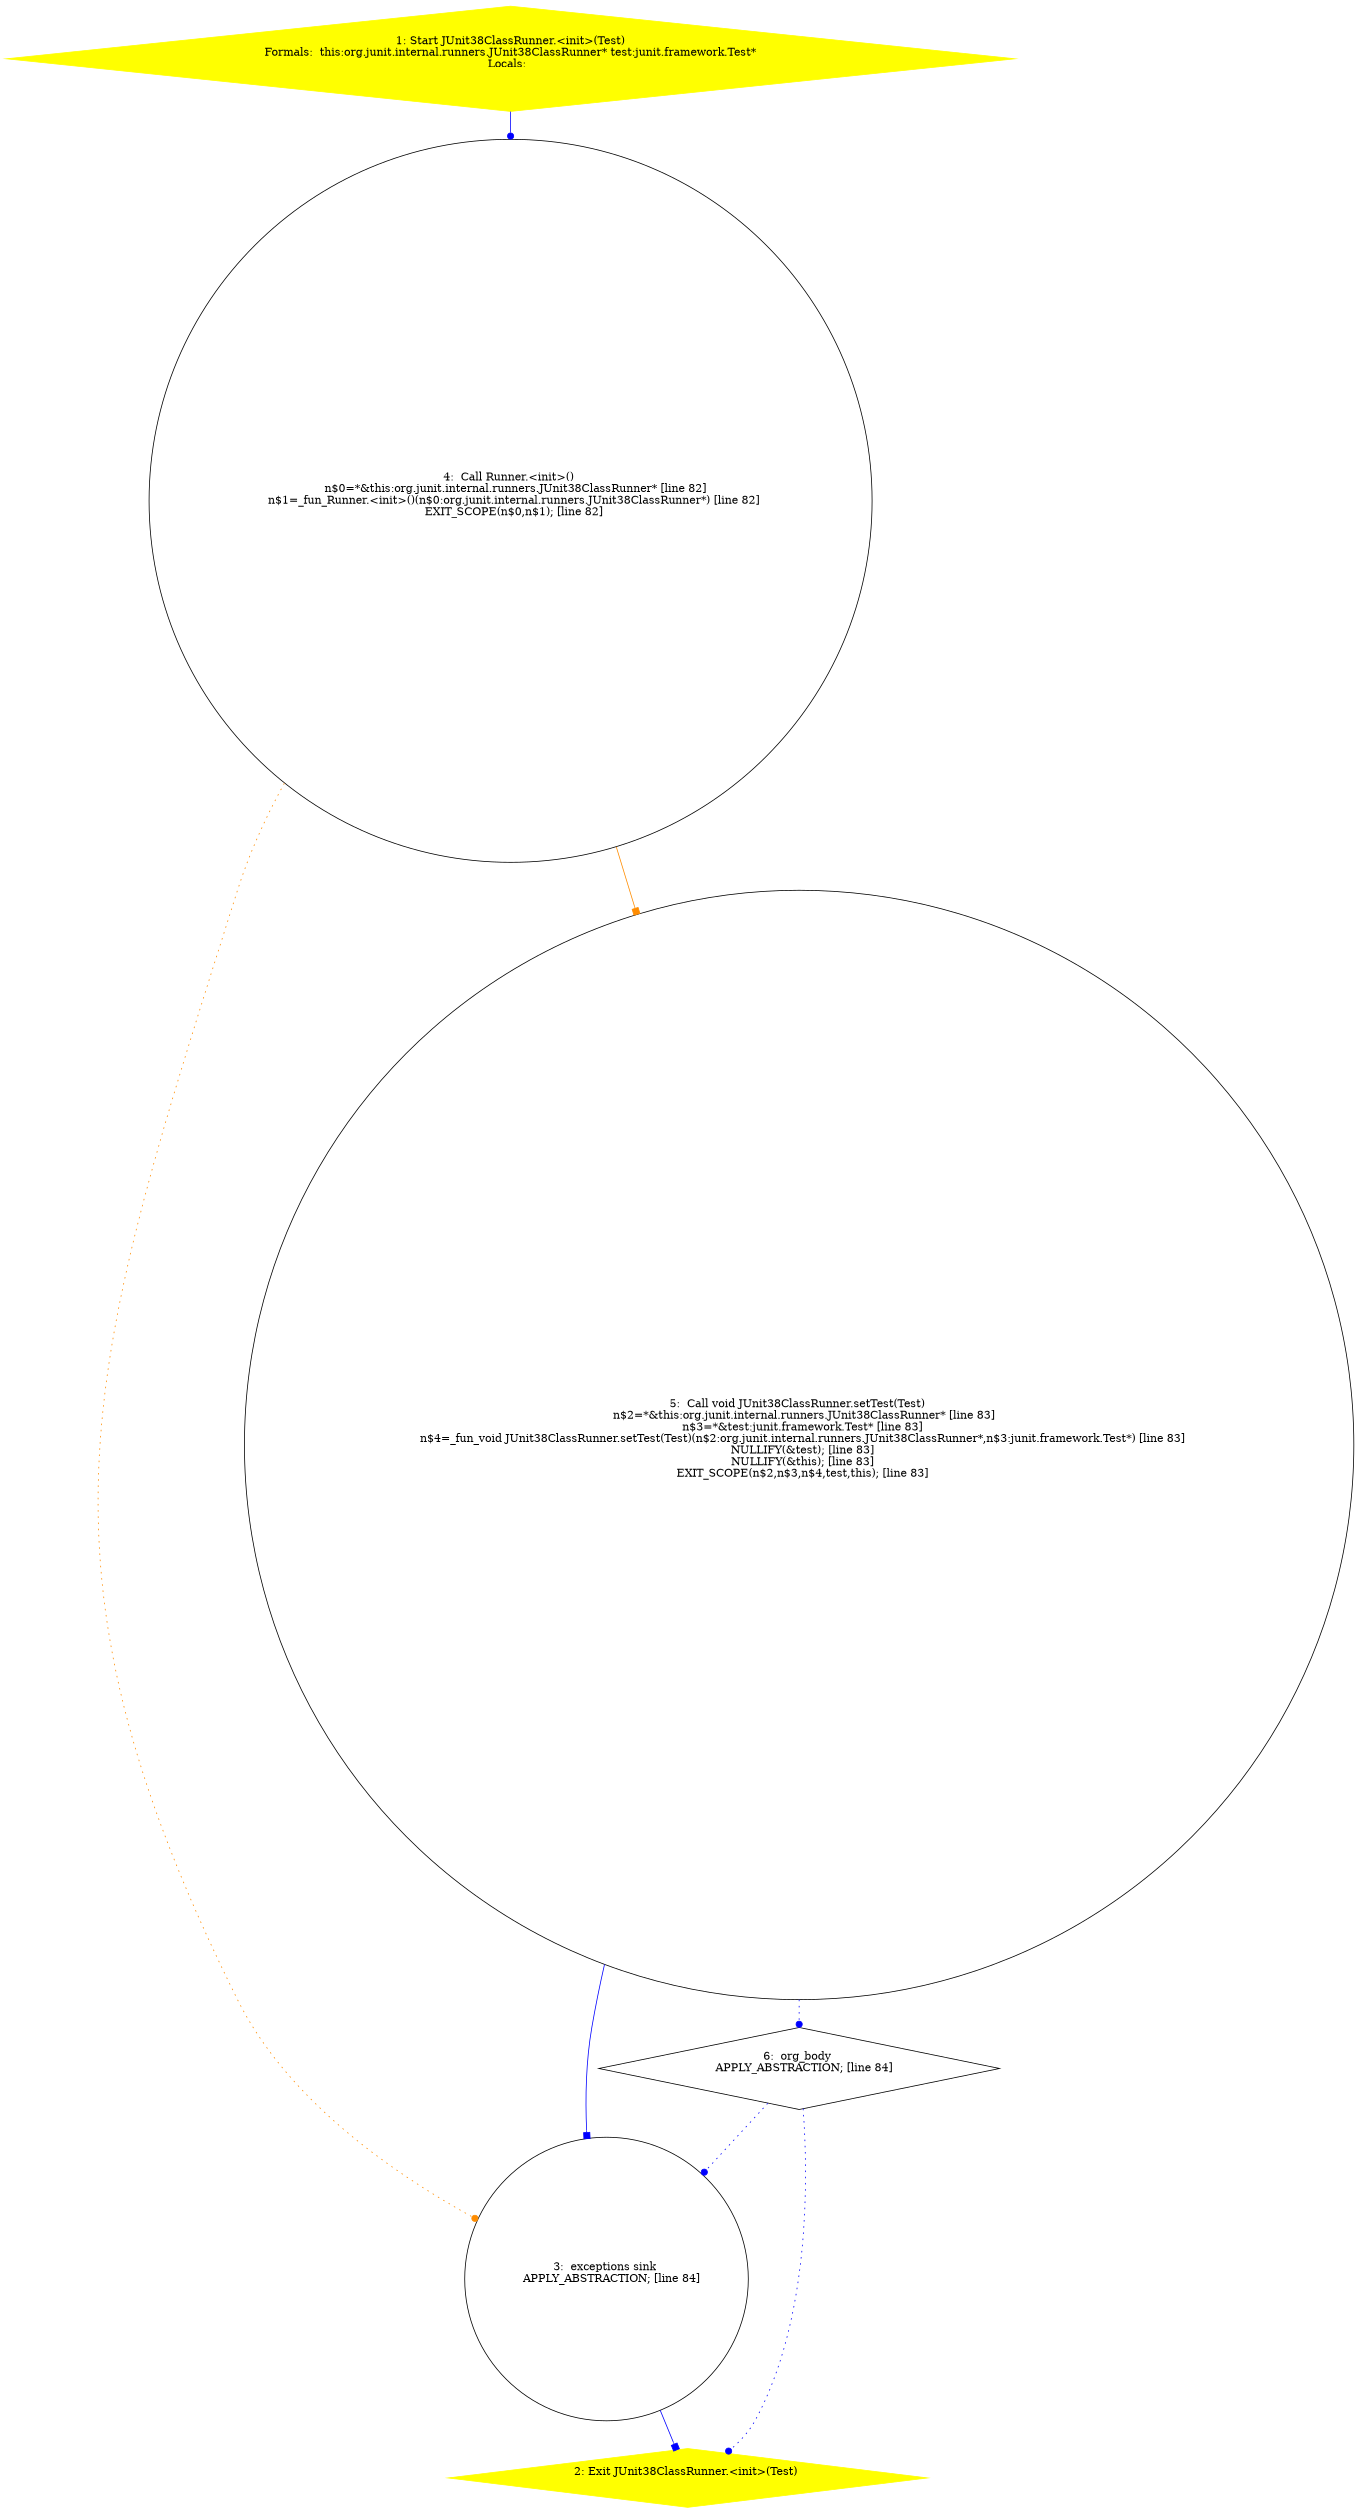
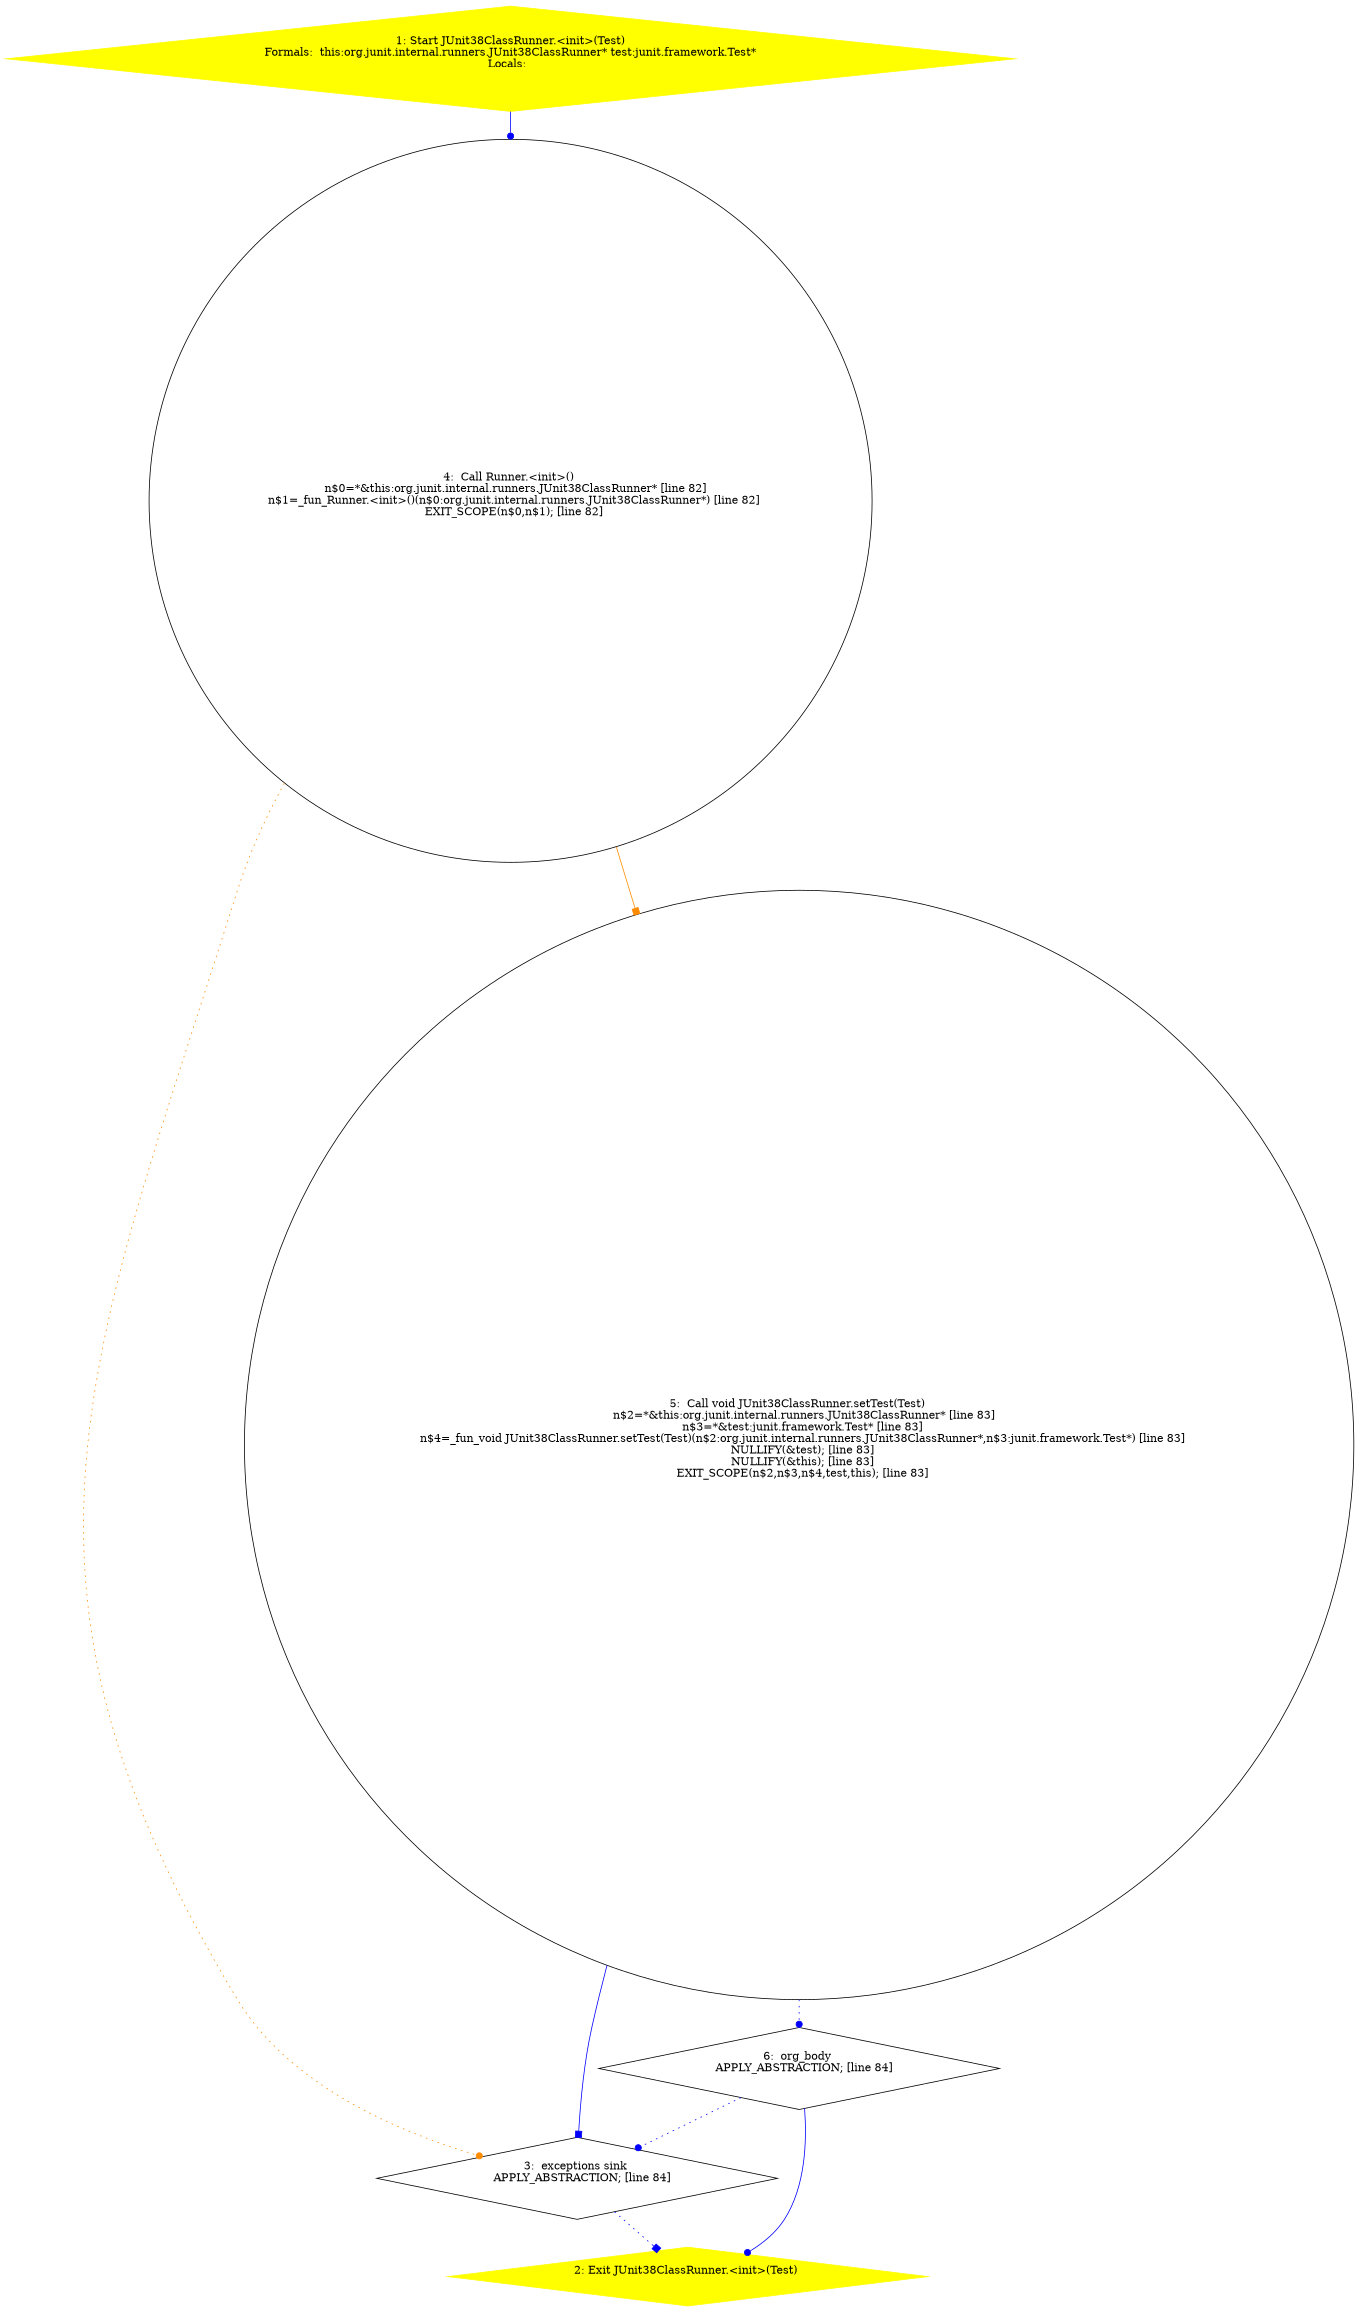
(607, 2279) -> (577, 2178)
(797, 2287) -> (798, 2188)
(667, 2426) -> (634, 2229)
